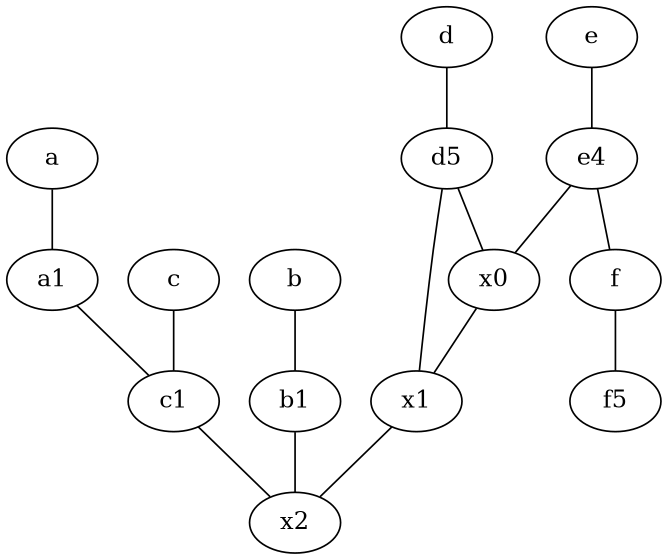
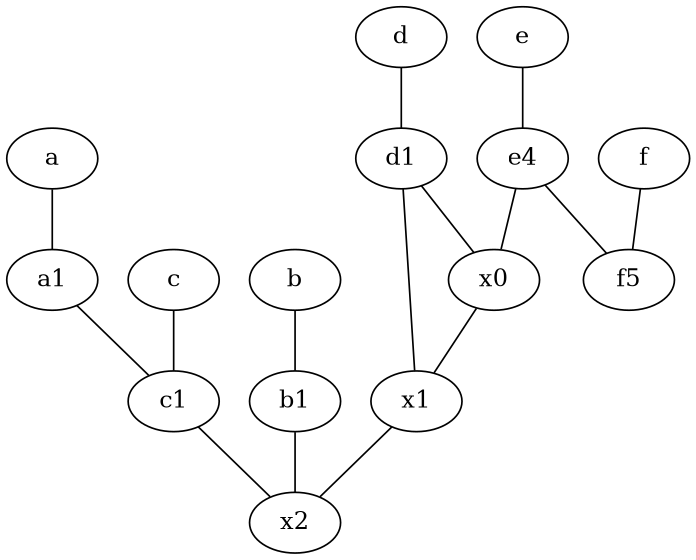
(447, 158) -> (401, 158)
(604, 219) -> (576, 219)
